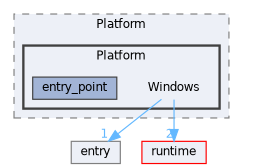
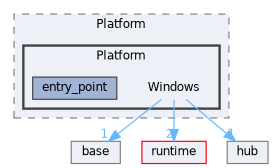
(96, 152) -> (96, 152)
none -> (248, 152)
